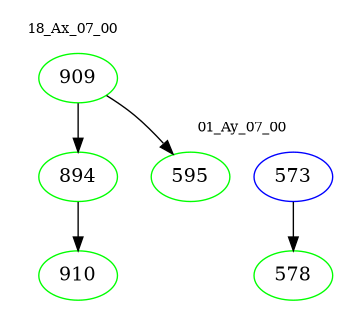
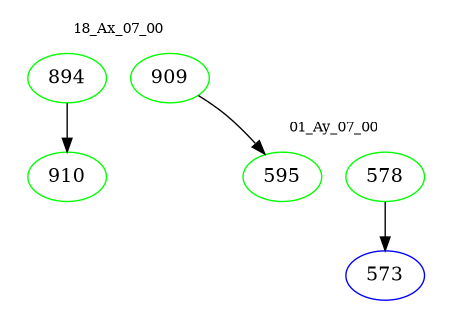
(78, 121) -> none
(293, 219) -> (385, 219)
